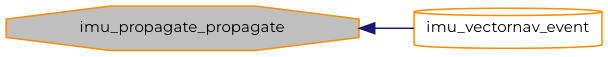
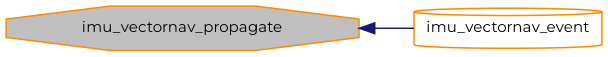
(183, 28) -> (183, 28)
